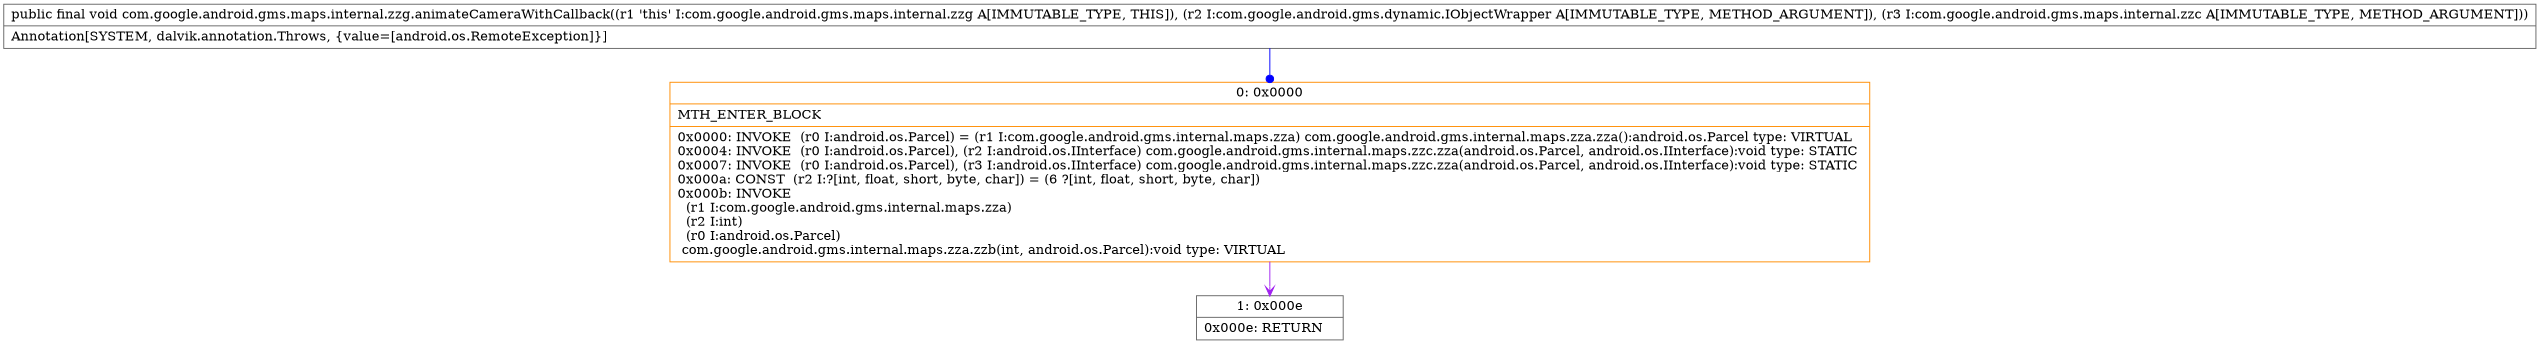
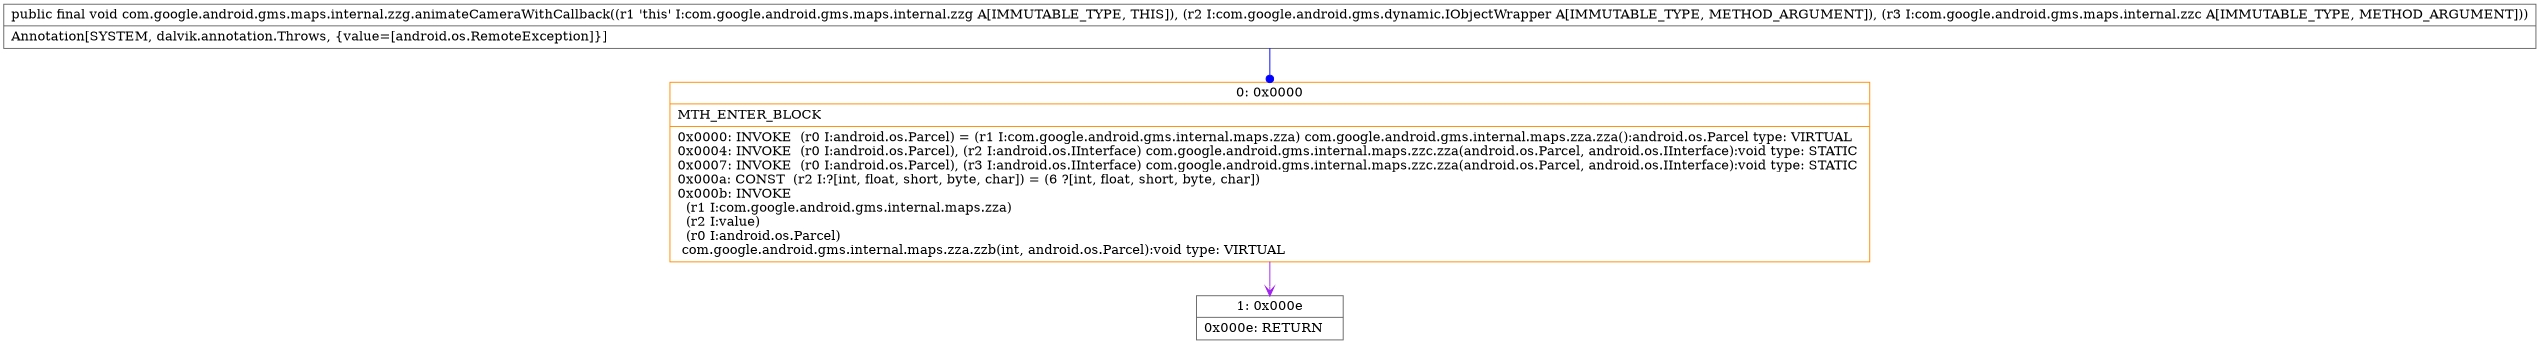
(710, 222) -> (719, 222)
